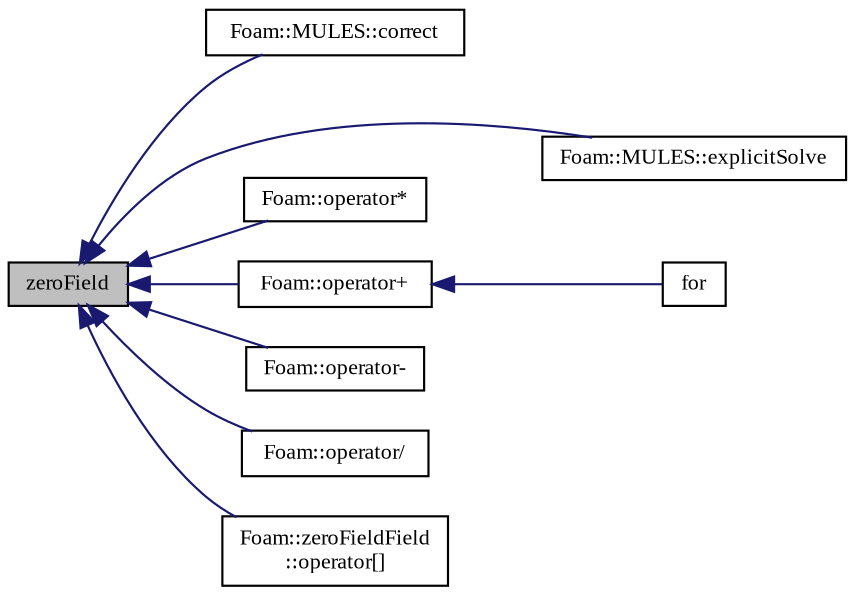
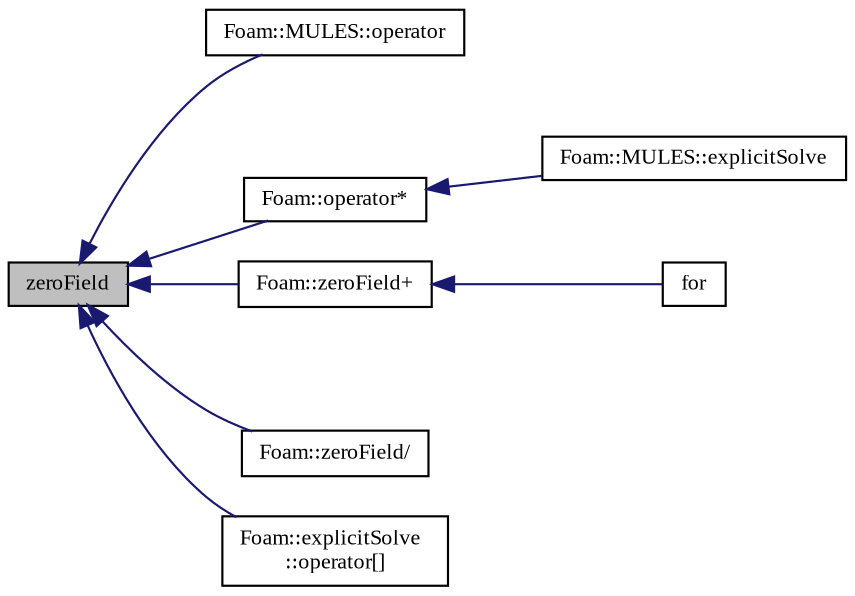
(335, 33) -> (335, 33)
(328, 129) -> (495, 181)
(335, 284) -> (335, 284)
(335, 369) -> none
(335, 453) -> (335, 453)
(335, 551) -> (335, 551)
